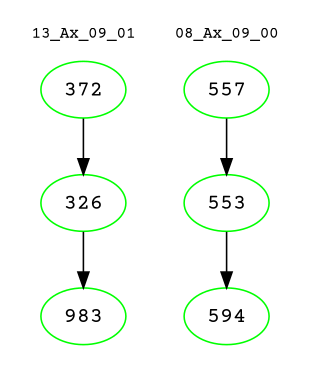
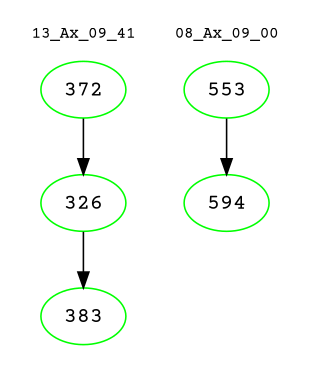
(84, 34) -> (84, 34)
(227, 90) -> none
(83, 316) -> (83, 316)
